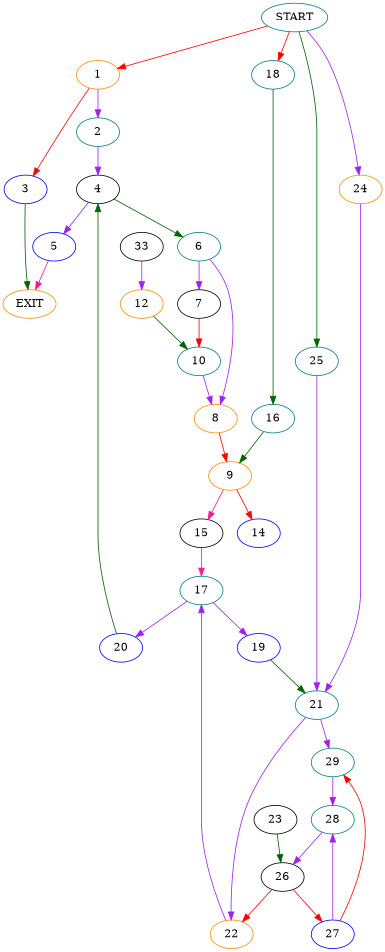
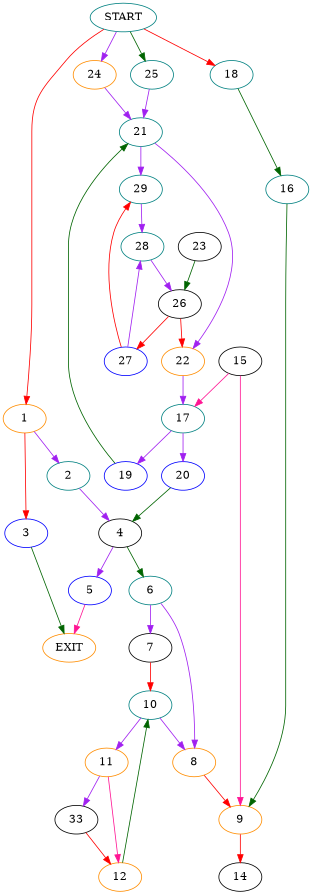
(142, 271) -> (96, 845)
(218, 501) -> (240, 587)
(259, 533) -> (240, 877)
none -> (107, 762)
